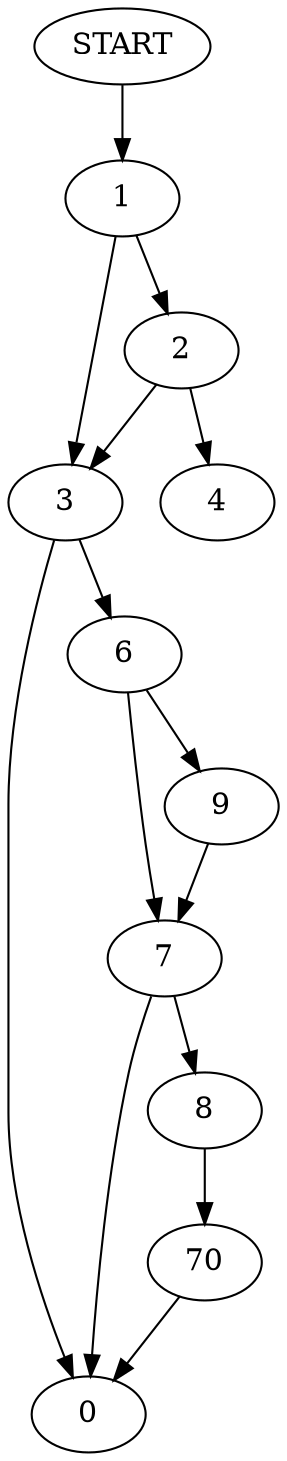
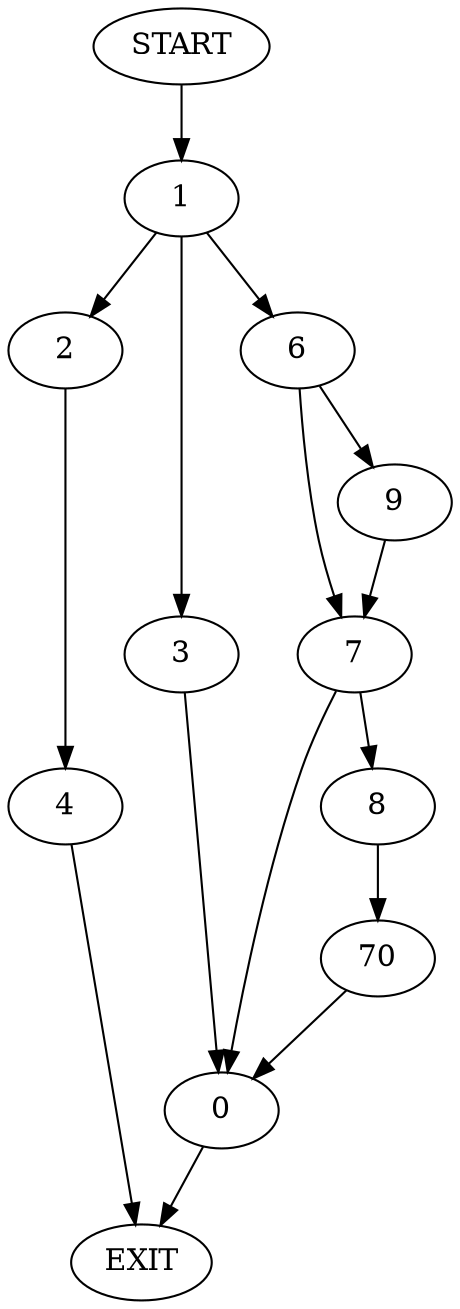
(130, 418) -> none
(91, 569) -> (233, 266)
none -> (141, 1262)
